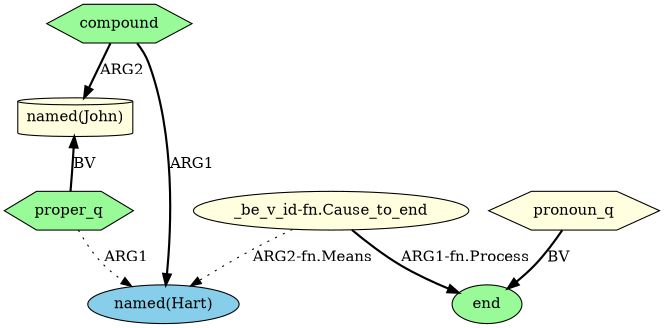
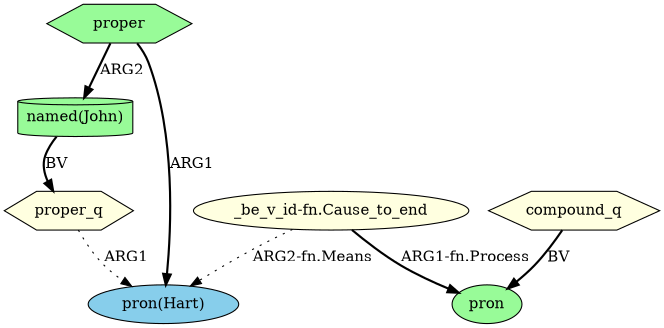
(119, 24) -> (119, 24)
(75, 117) -> (75, 117)
(72, 169) -> (45, 158)
(69, 211) -> (69, 211)
(574, 211) -> (574, 211)
(163, 304) -> (163, 304)
(487, 304) -> (487, 304)
